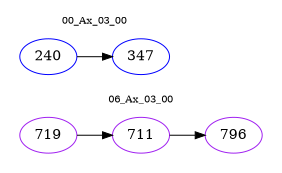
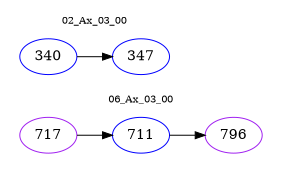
(95, 21) -> (95, 21)
(48, 57) -> (48, 57)
(48, 135) -> (48, 135)
(141, 135) -> (141, 135)
